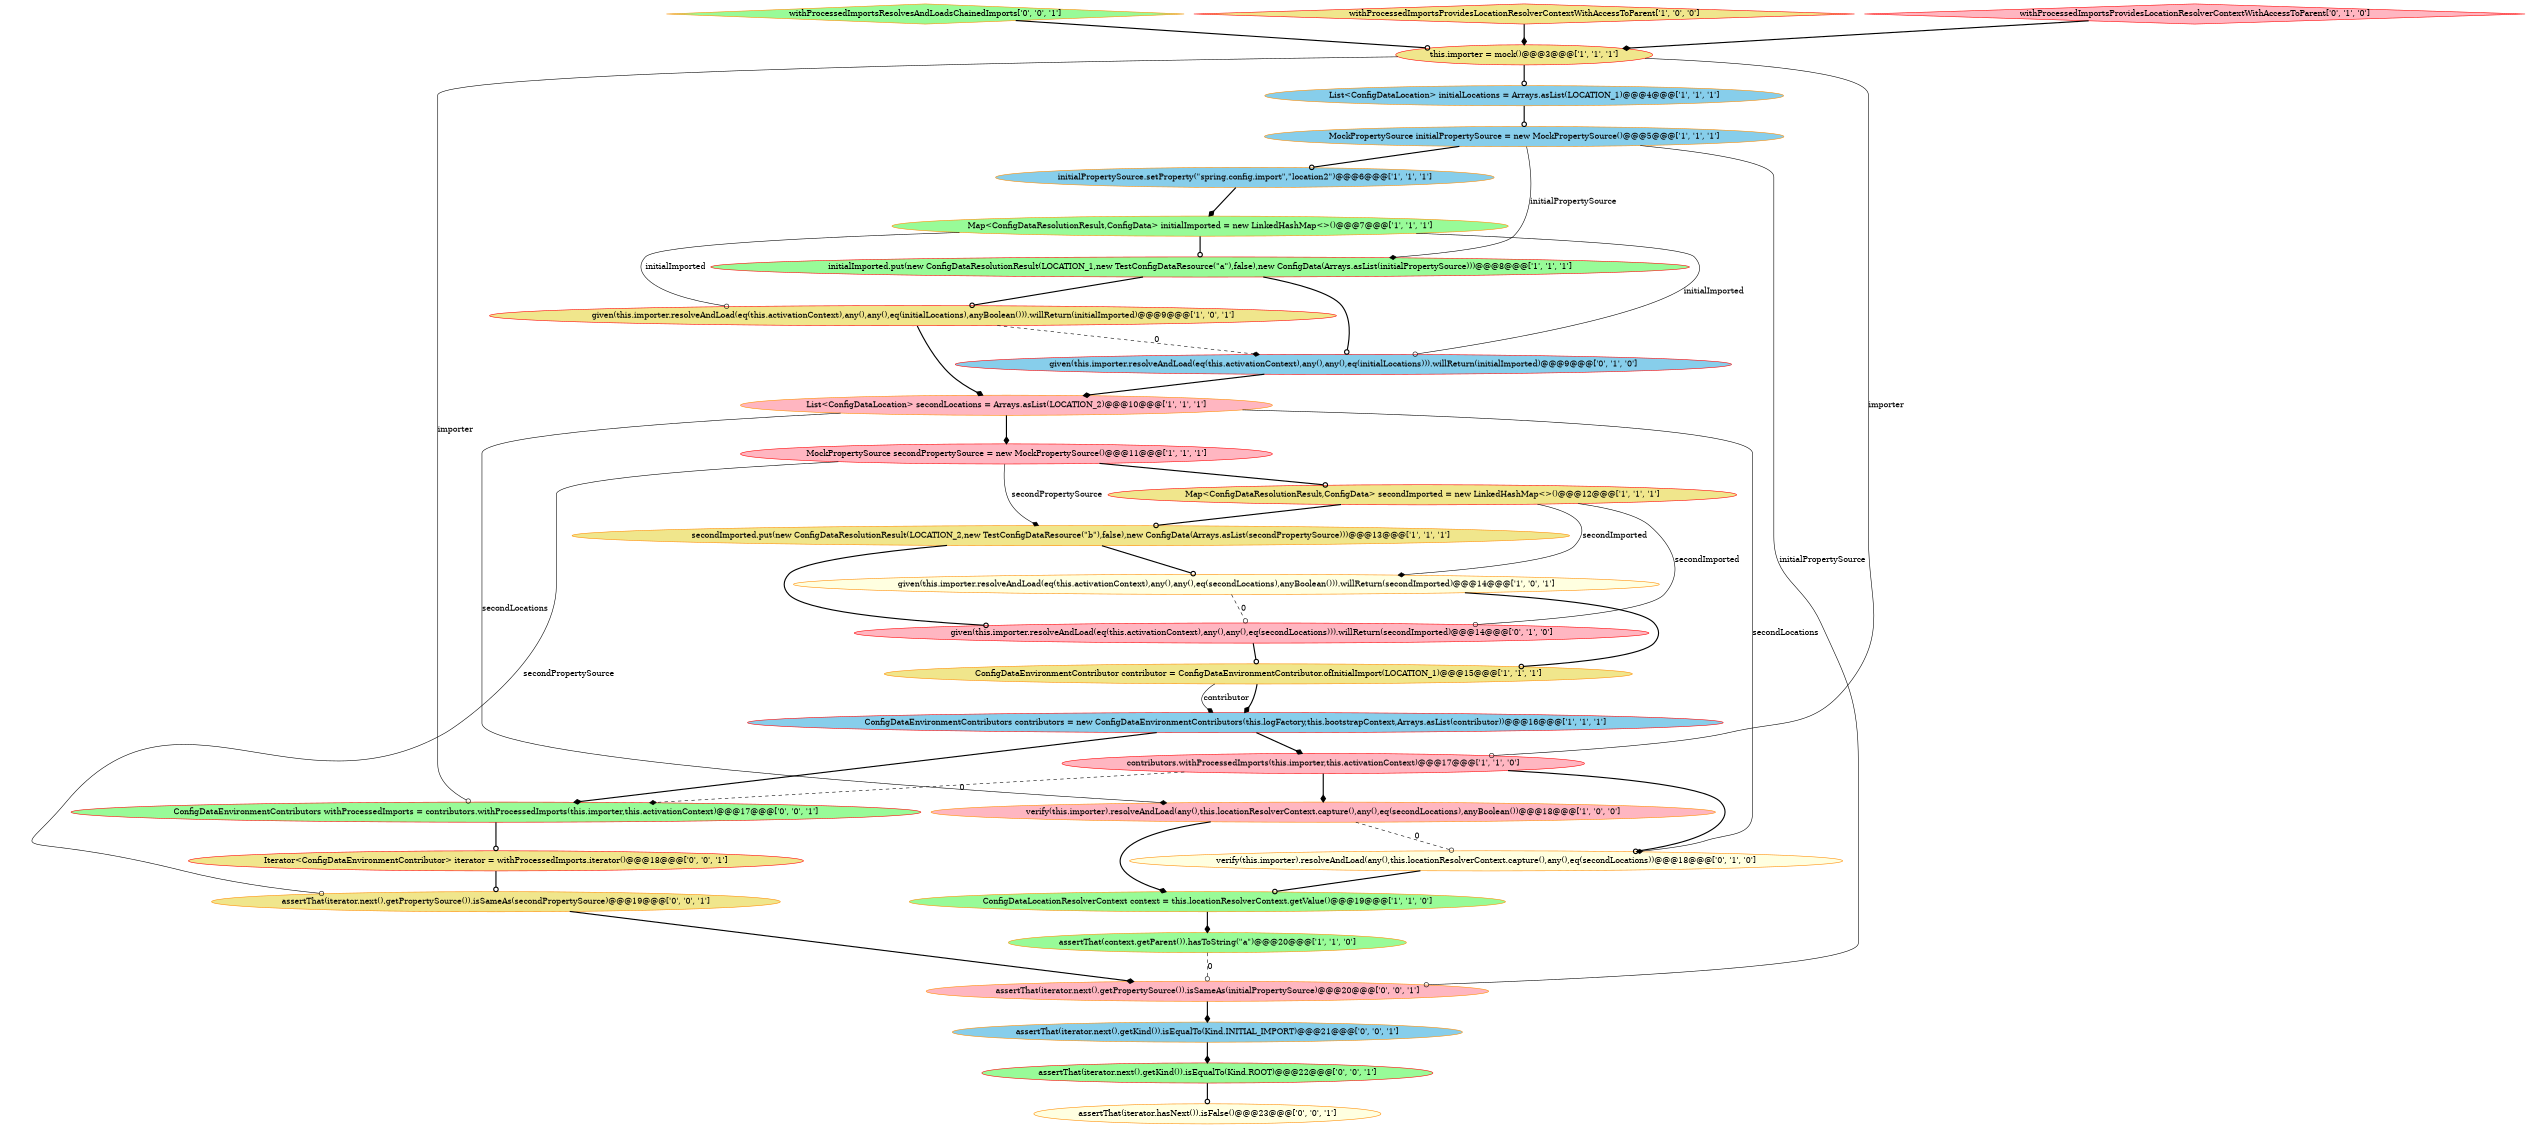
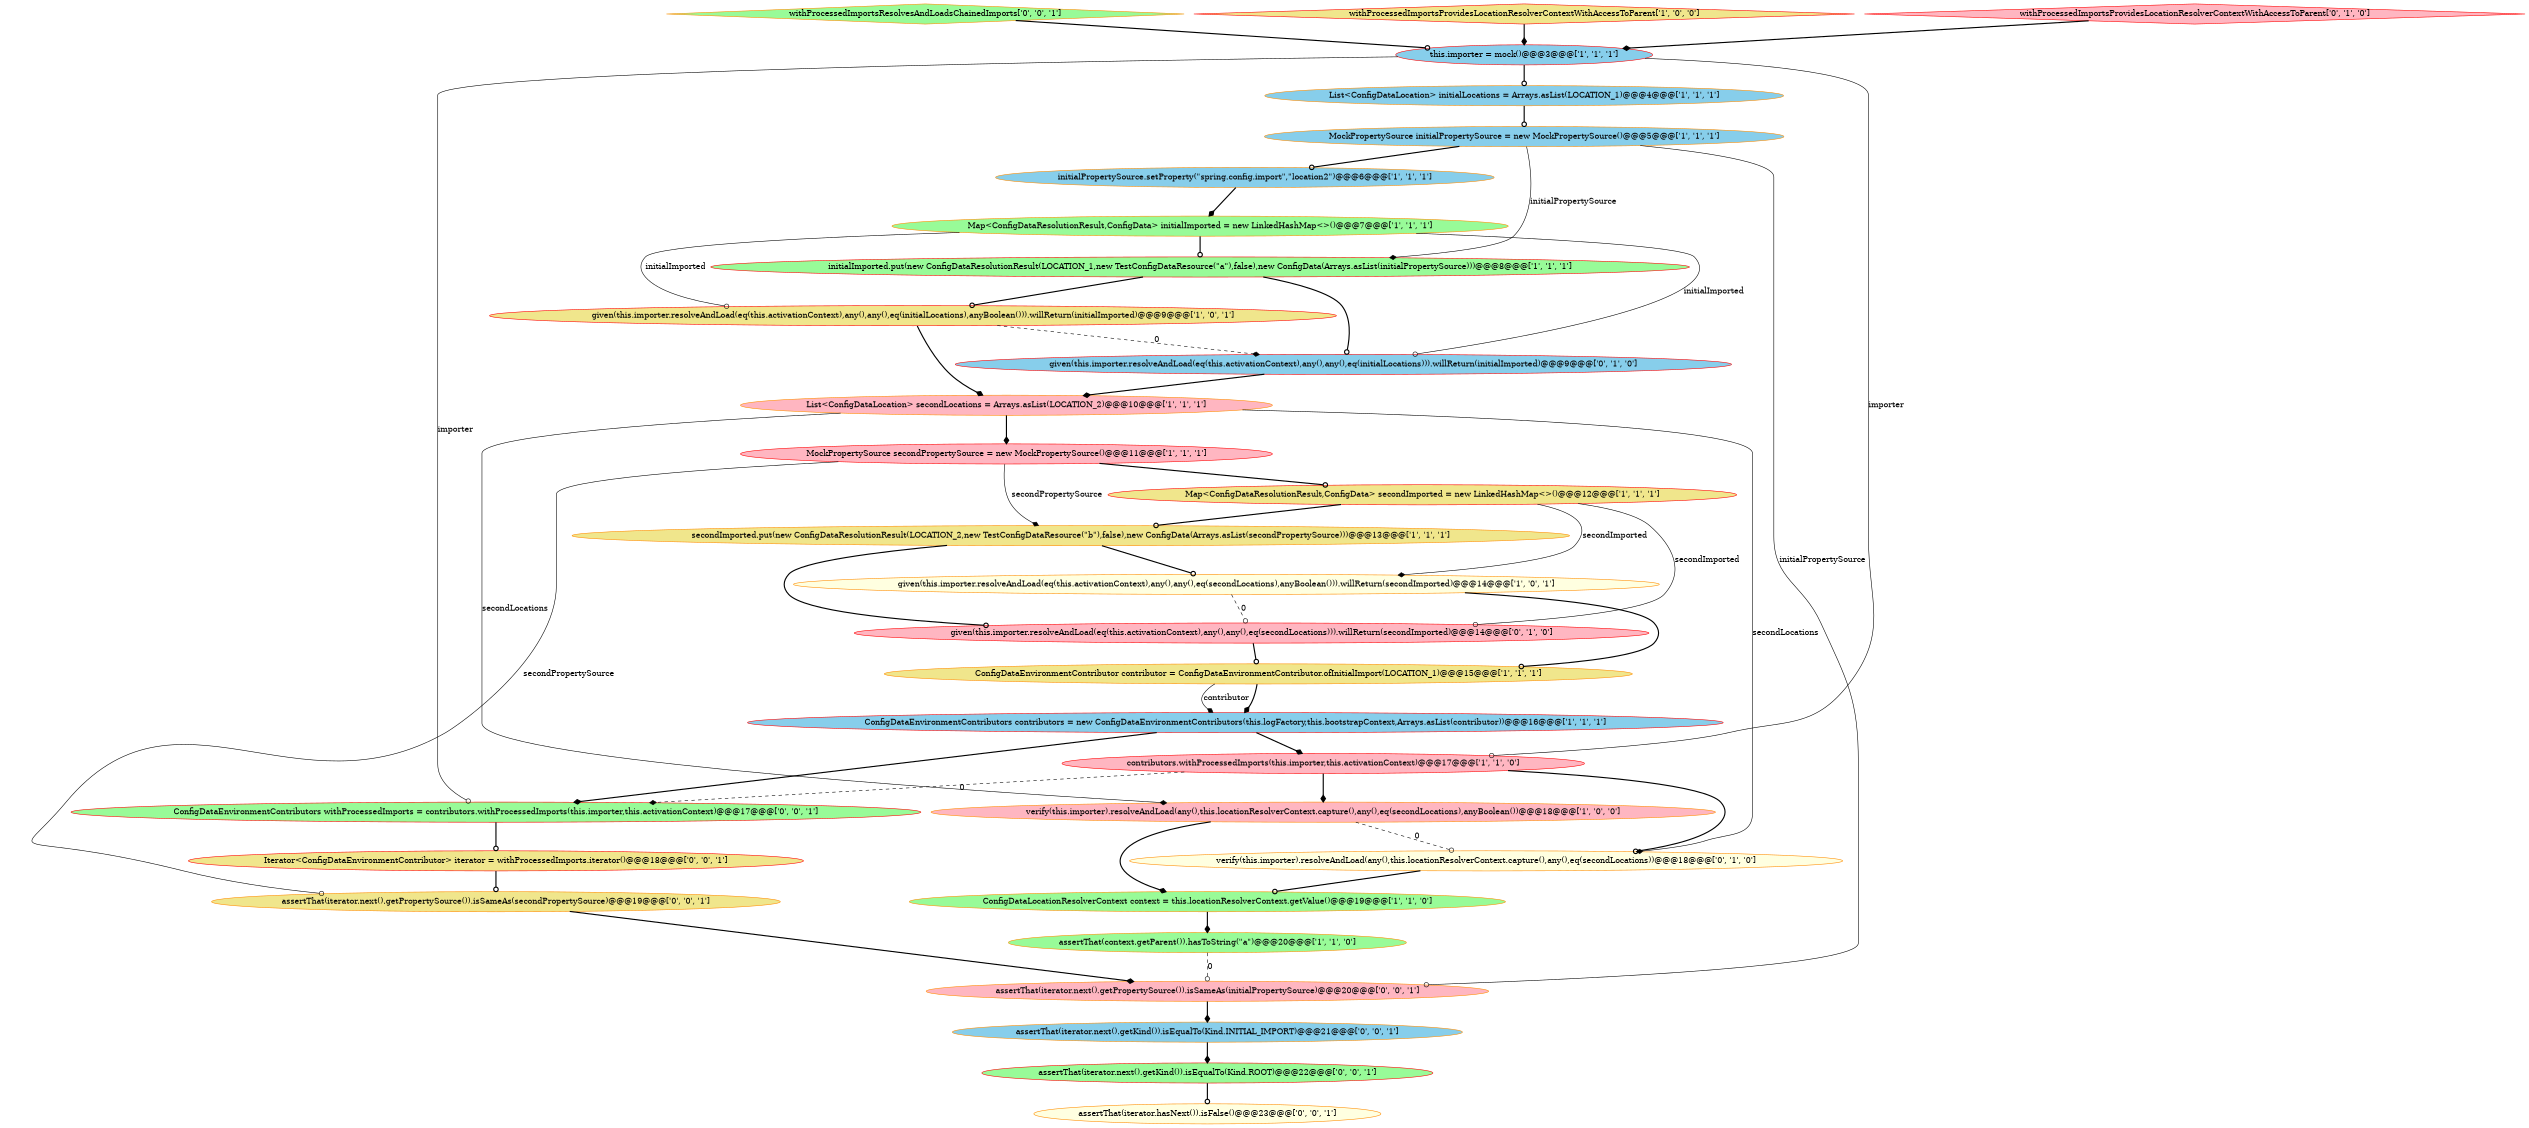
(1524, 55) -> (1524, 55)
